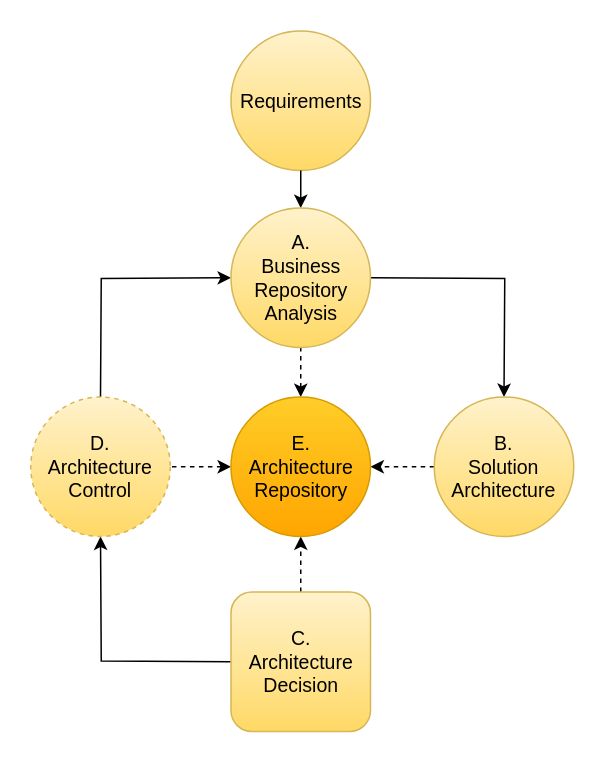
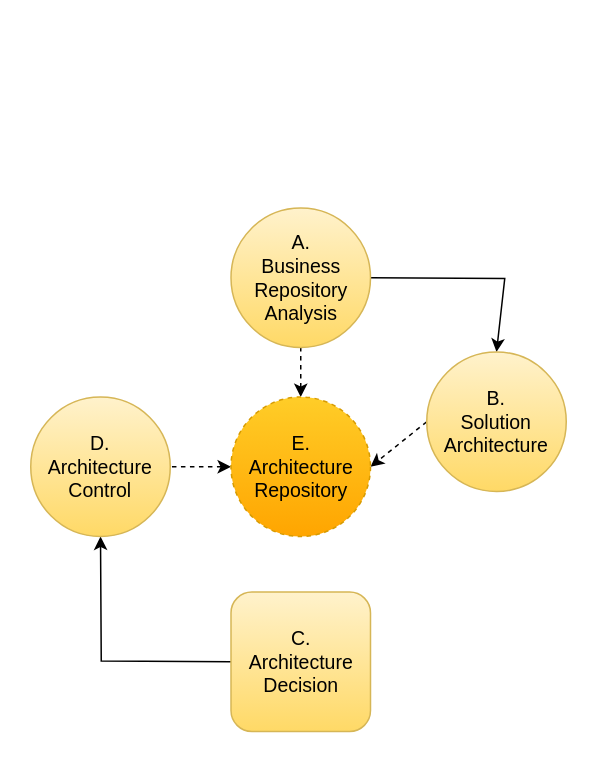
(301, 101) -> none
(301, 185) -> none
(102, 278) -> none
(101, 467) -> (101, 467)
(301, 467) -> (301, 467)
(504, 467) -> (497, 422)
(301, 569) -> none
